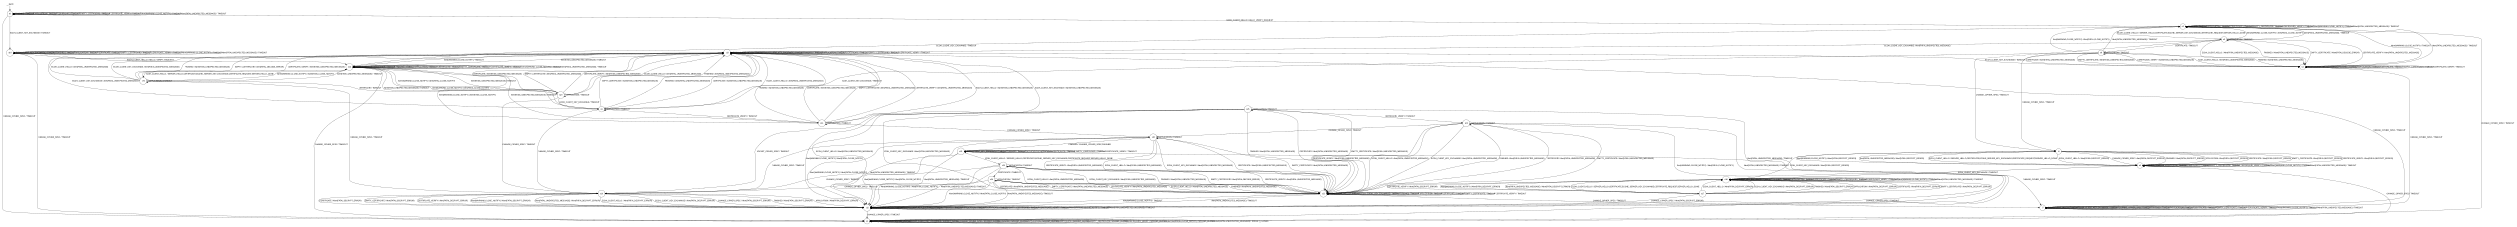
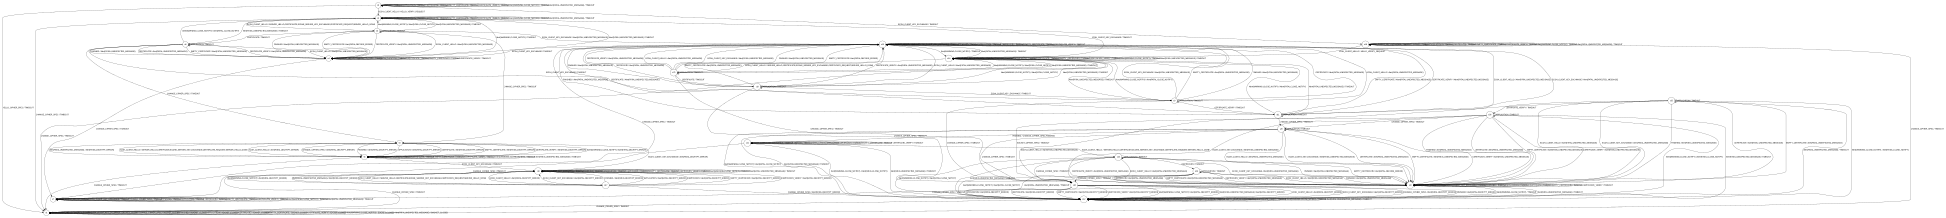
(10, 4) -> none
(19, 116) -> (18, 108)
